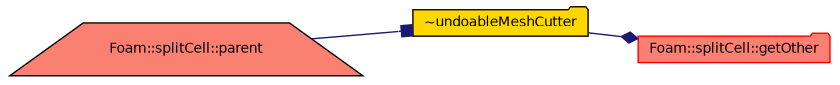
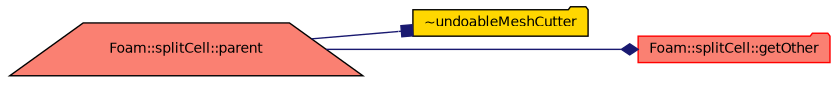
(605, 35) -> (474, 49)
